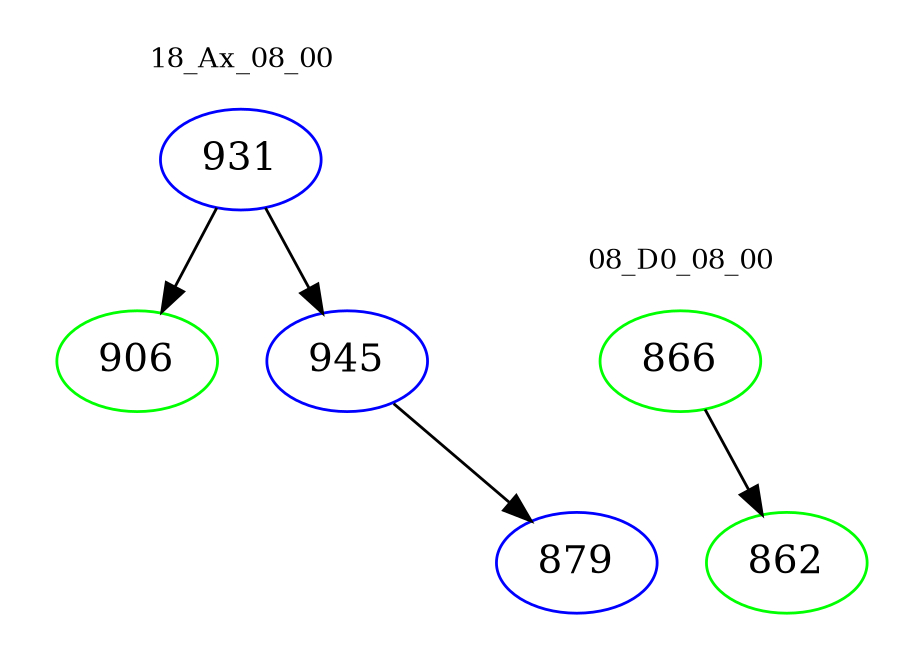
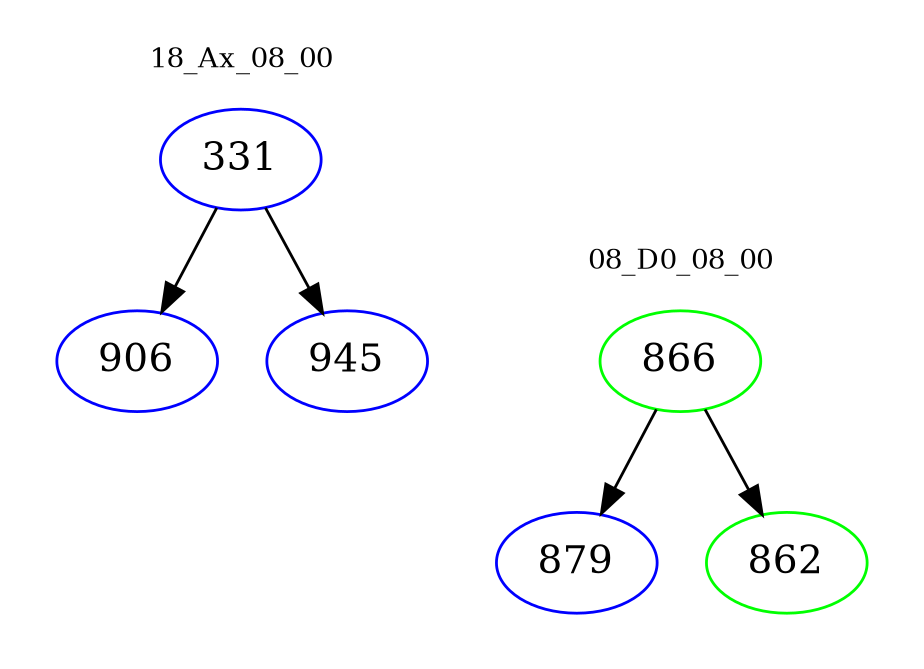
(241, 160) -> (241, 160)
(137, 361) -> (137, 361)
(451, 453) -> (636, 449)
